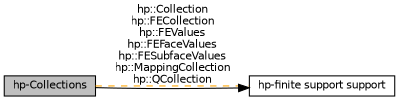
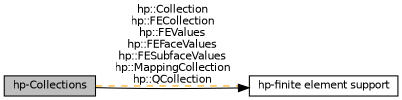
(322, 86) -> (324, 86)
